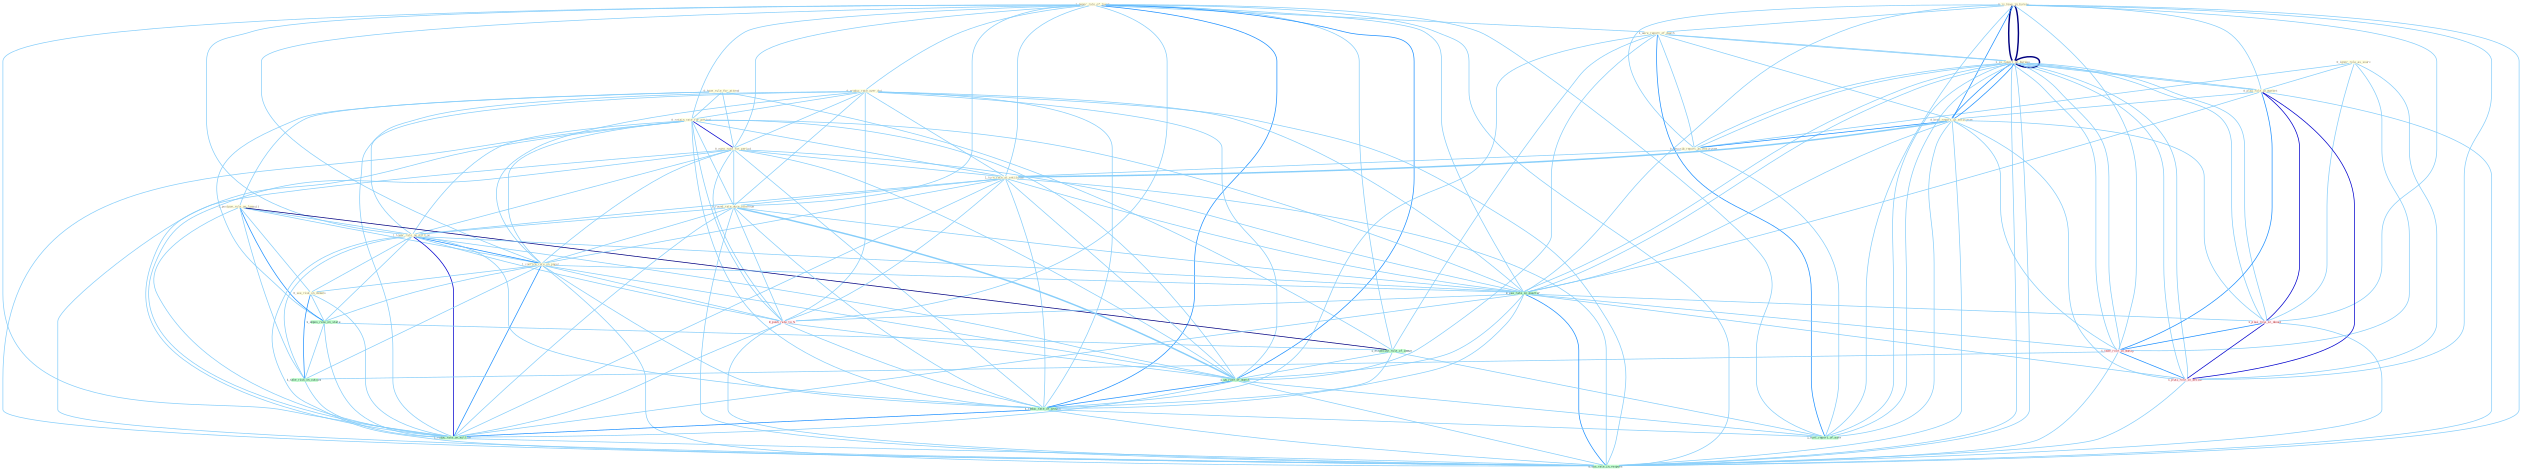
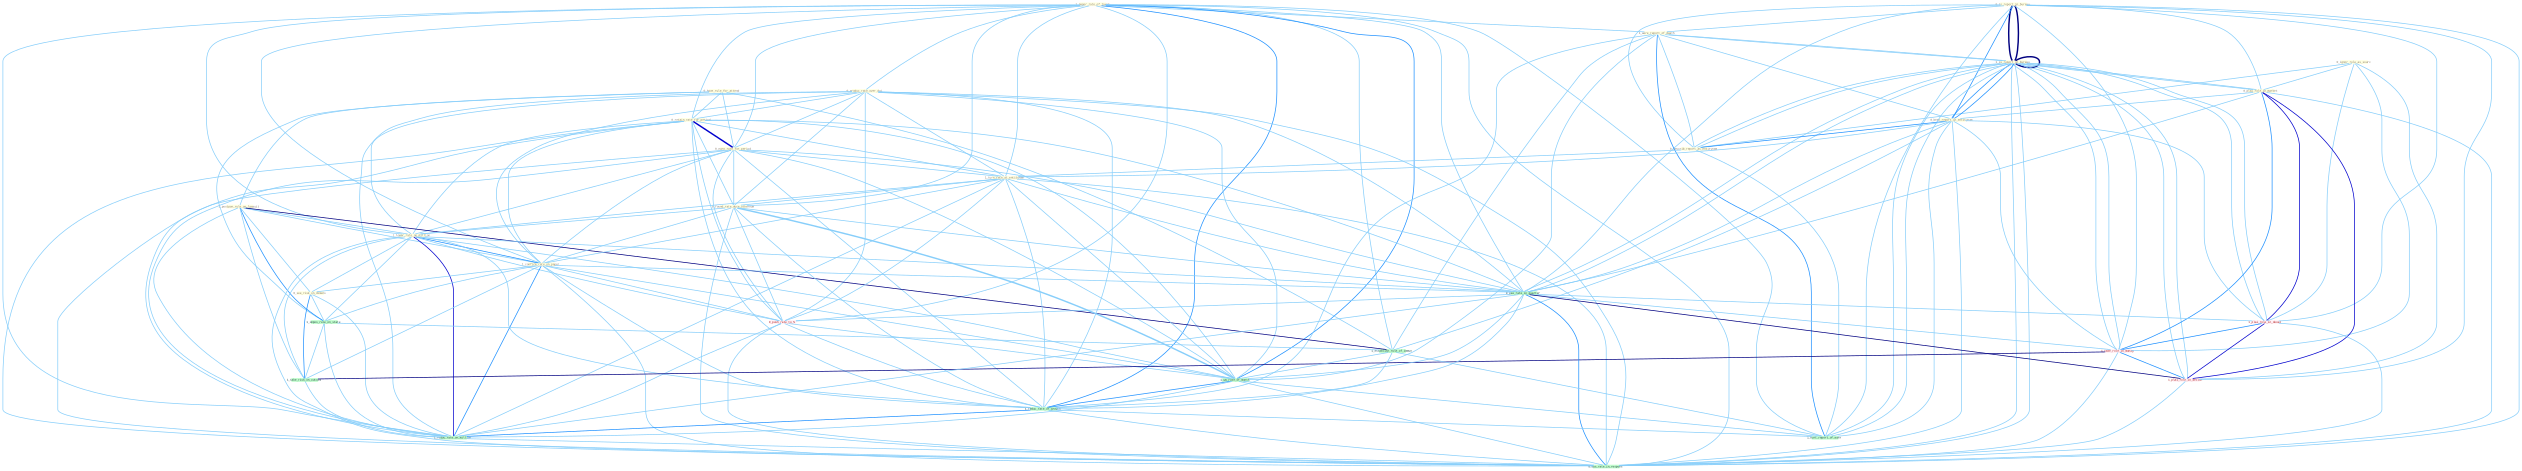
(2014, 4) -> (2014, 4)
(713, 134) -> (713, 134)
(1507, 163) -> (1507, 163)
(2068, 253) -> (1679, 251)
(588, 316) -> none
(1855, 337) -> (1855, 337)
(1078, 367) -> (1078, 367)
